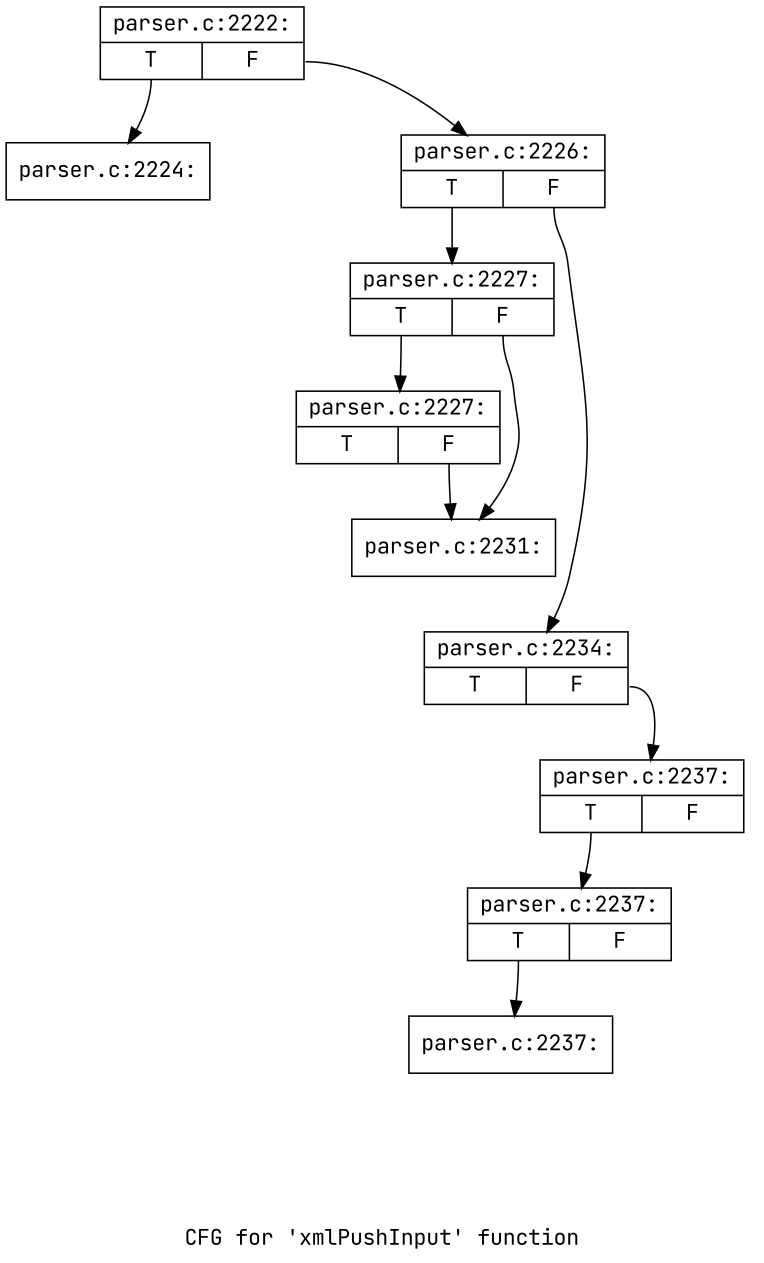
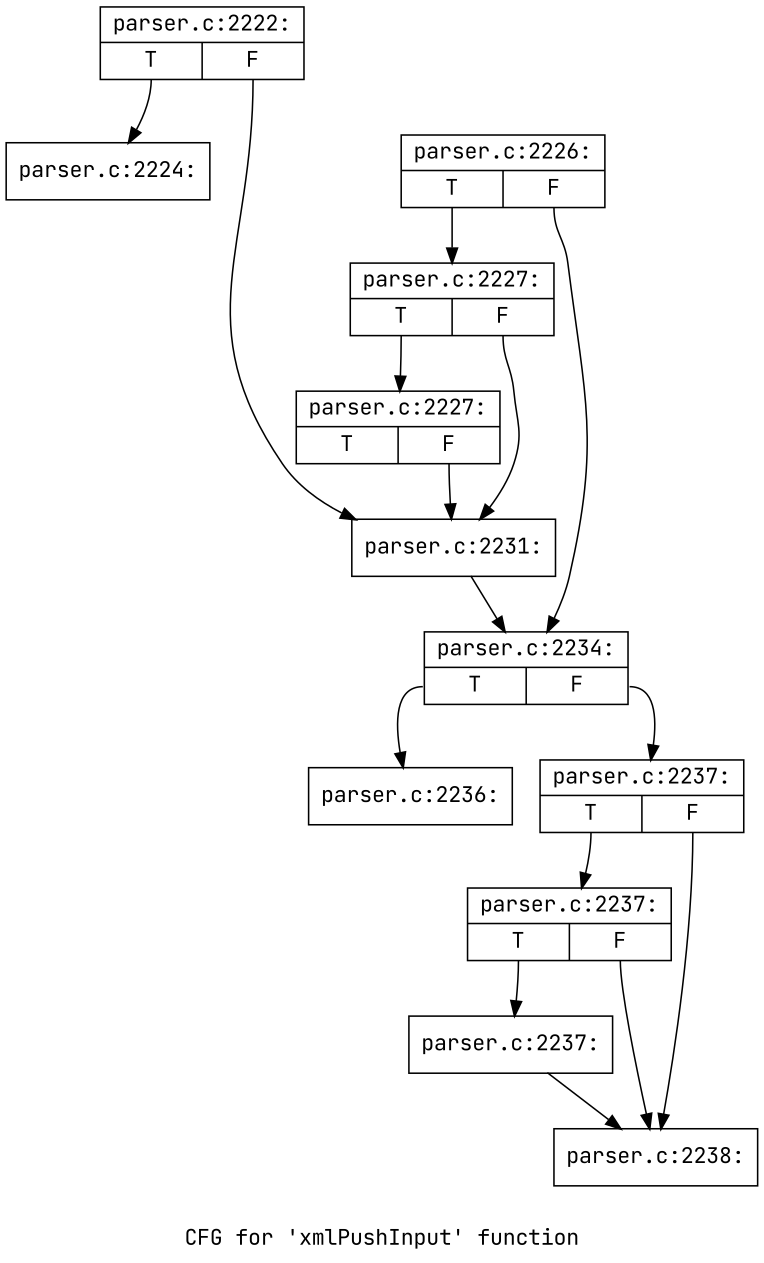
(385, 82) -> (231, 315)
none -> (484, 597)
none -> (410, 796)
none -> (656, 1157)
